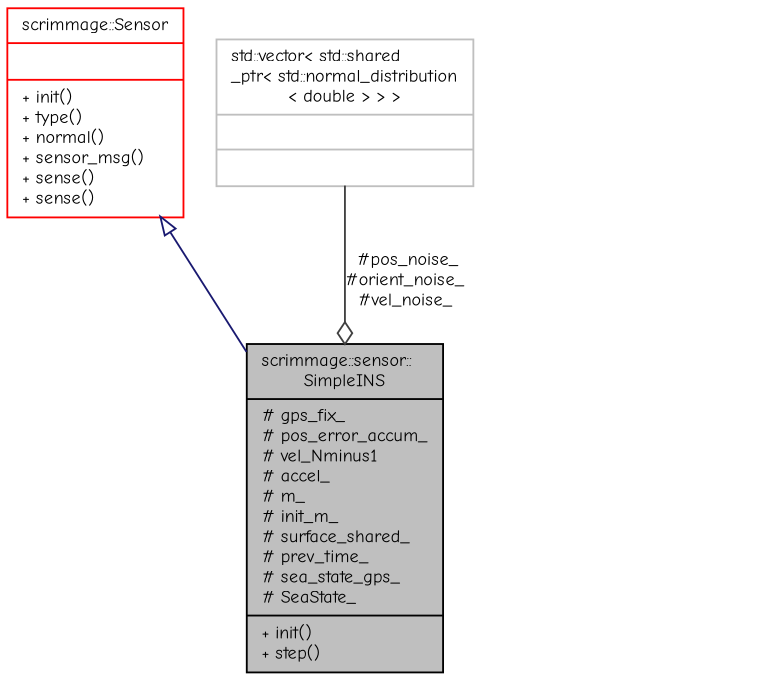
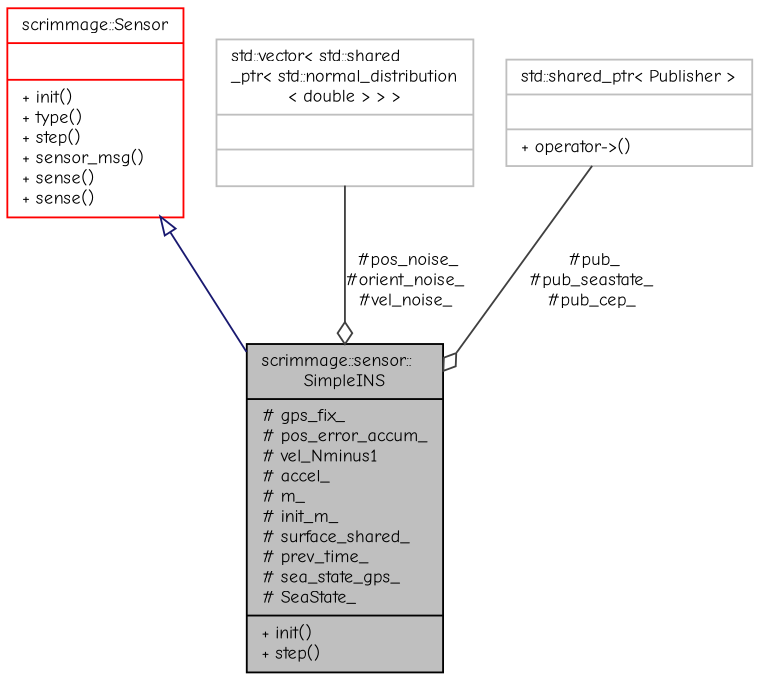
none -> (629, 113)
(64, 138) -> (52, 138)
